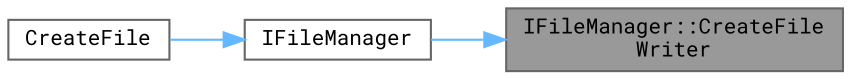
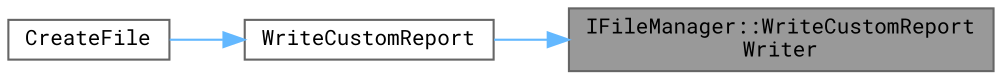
(338, 40) -> (369, 40)
(675, 40) -> (781, 40)
